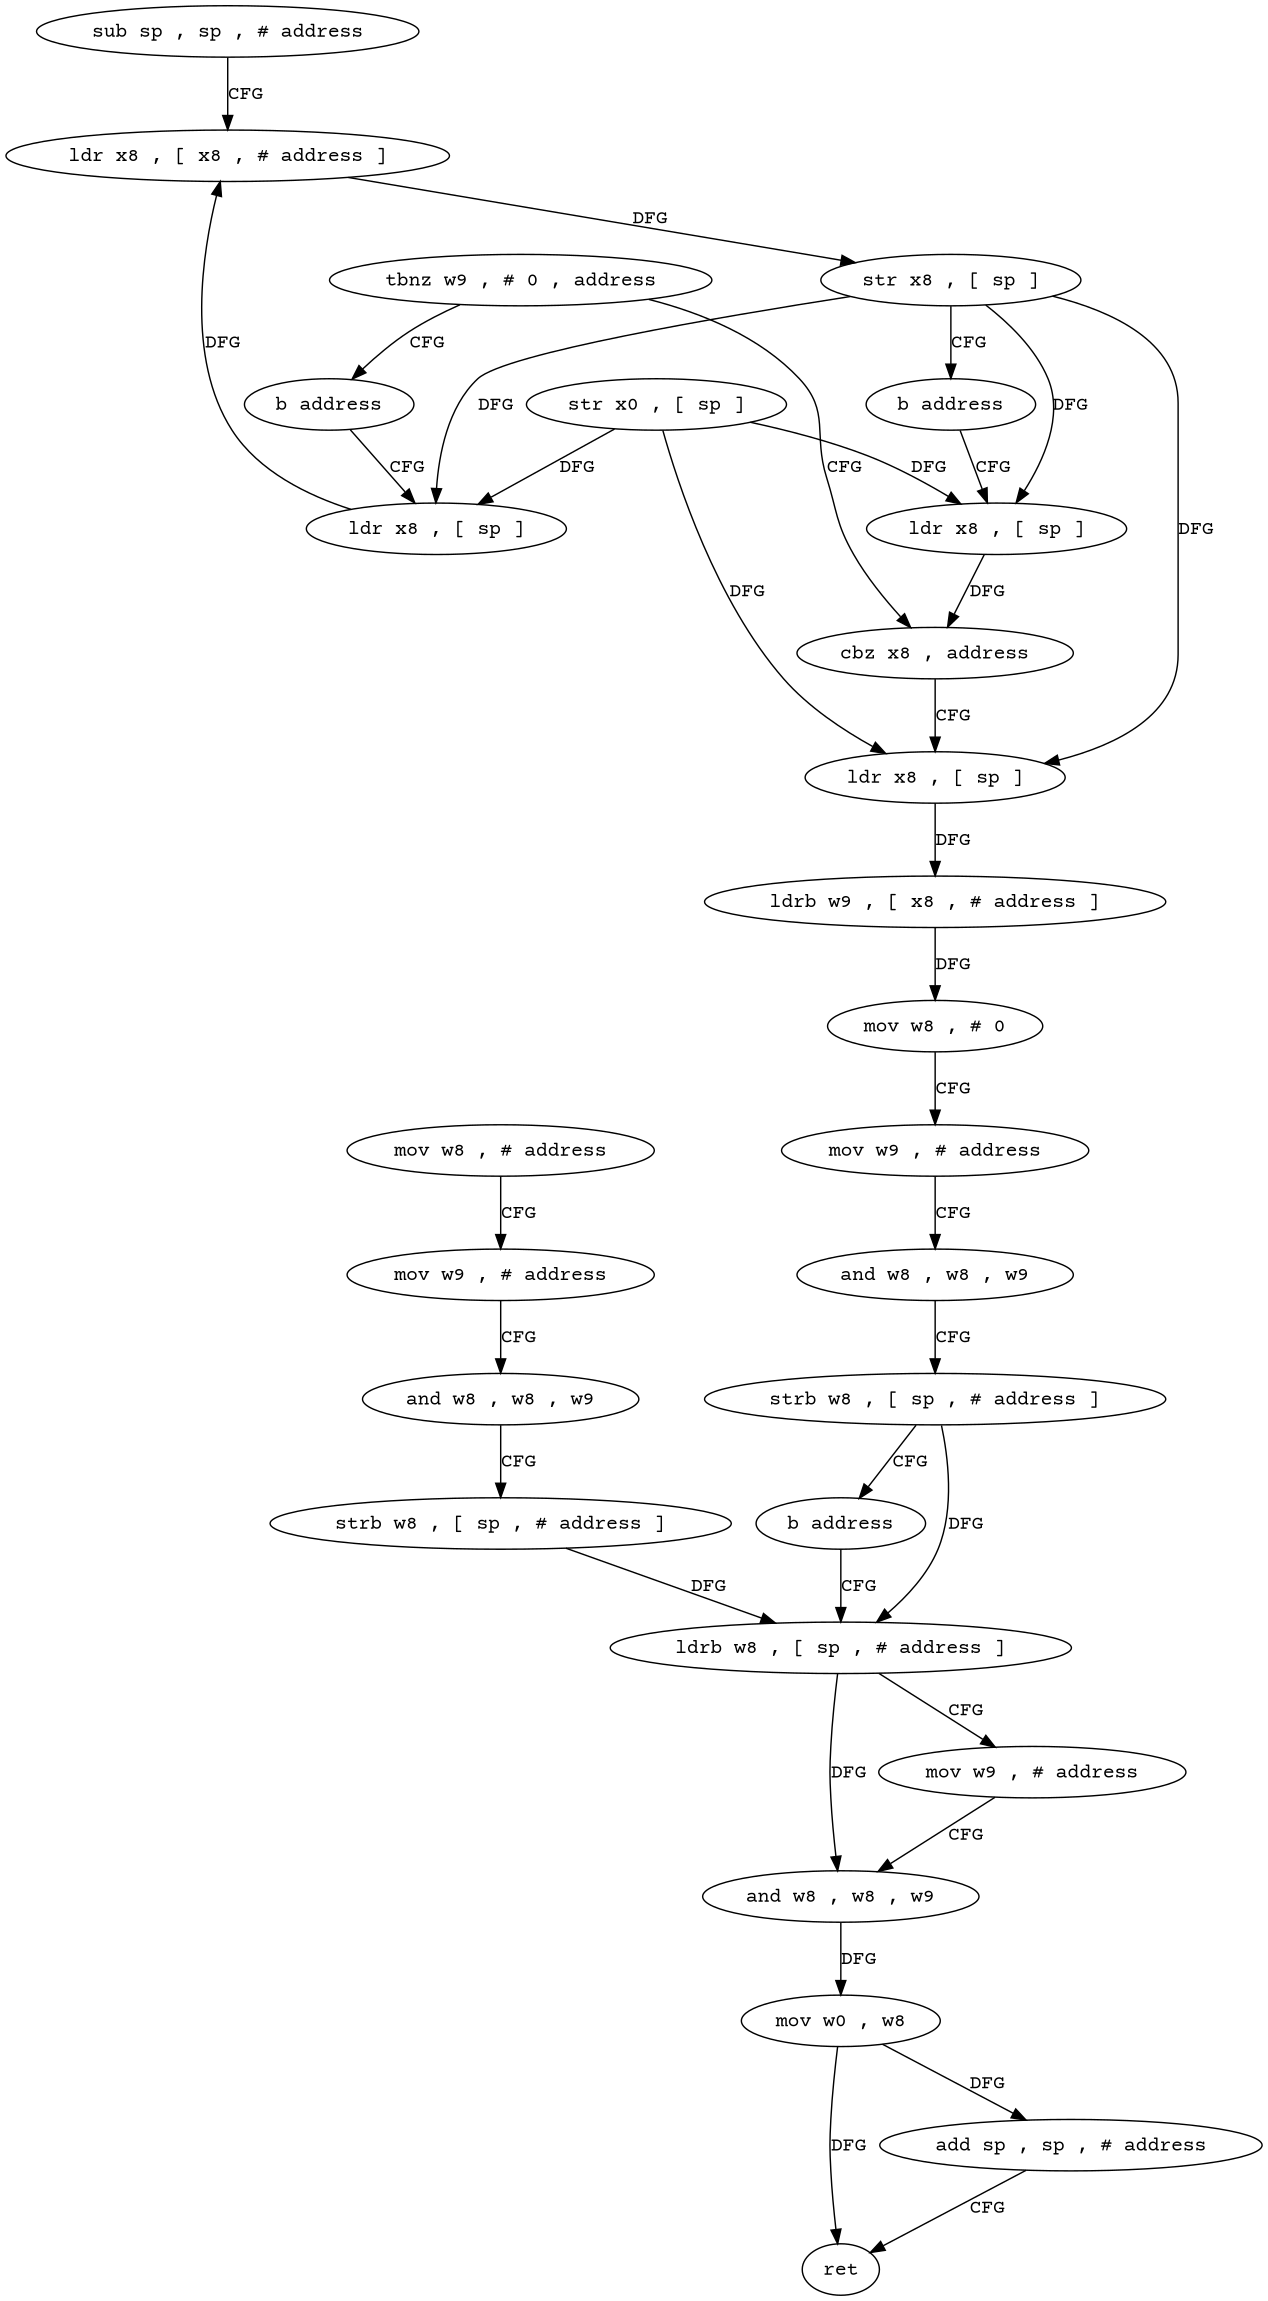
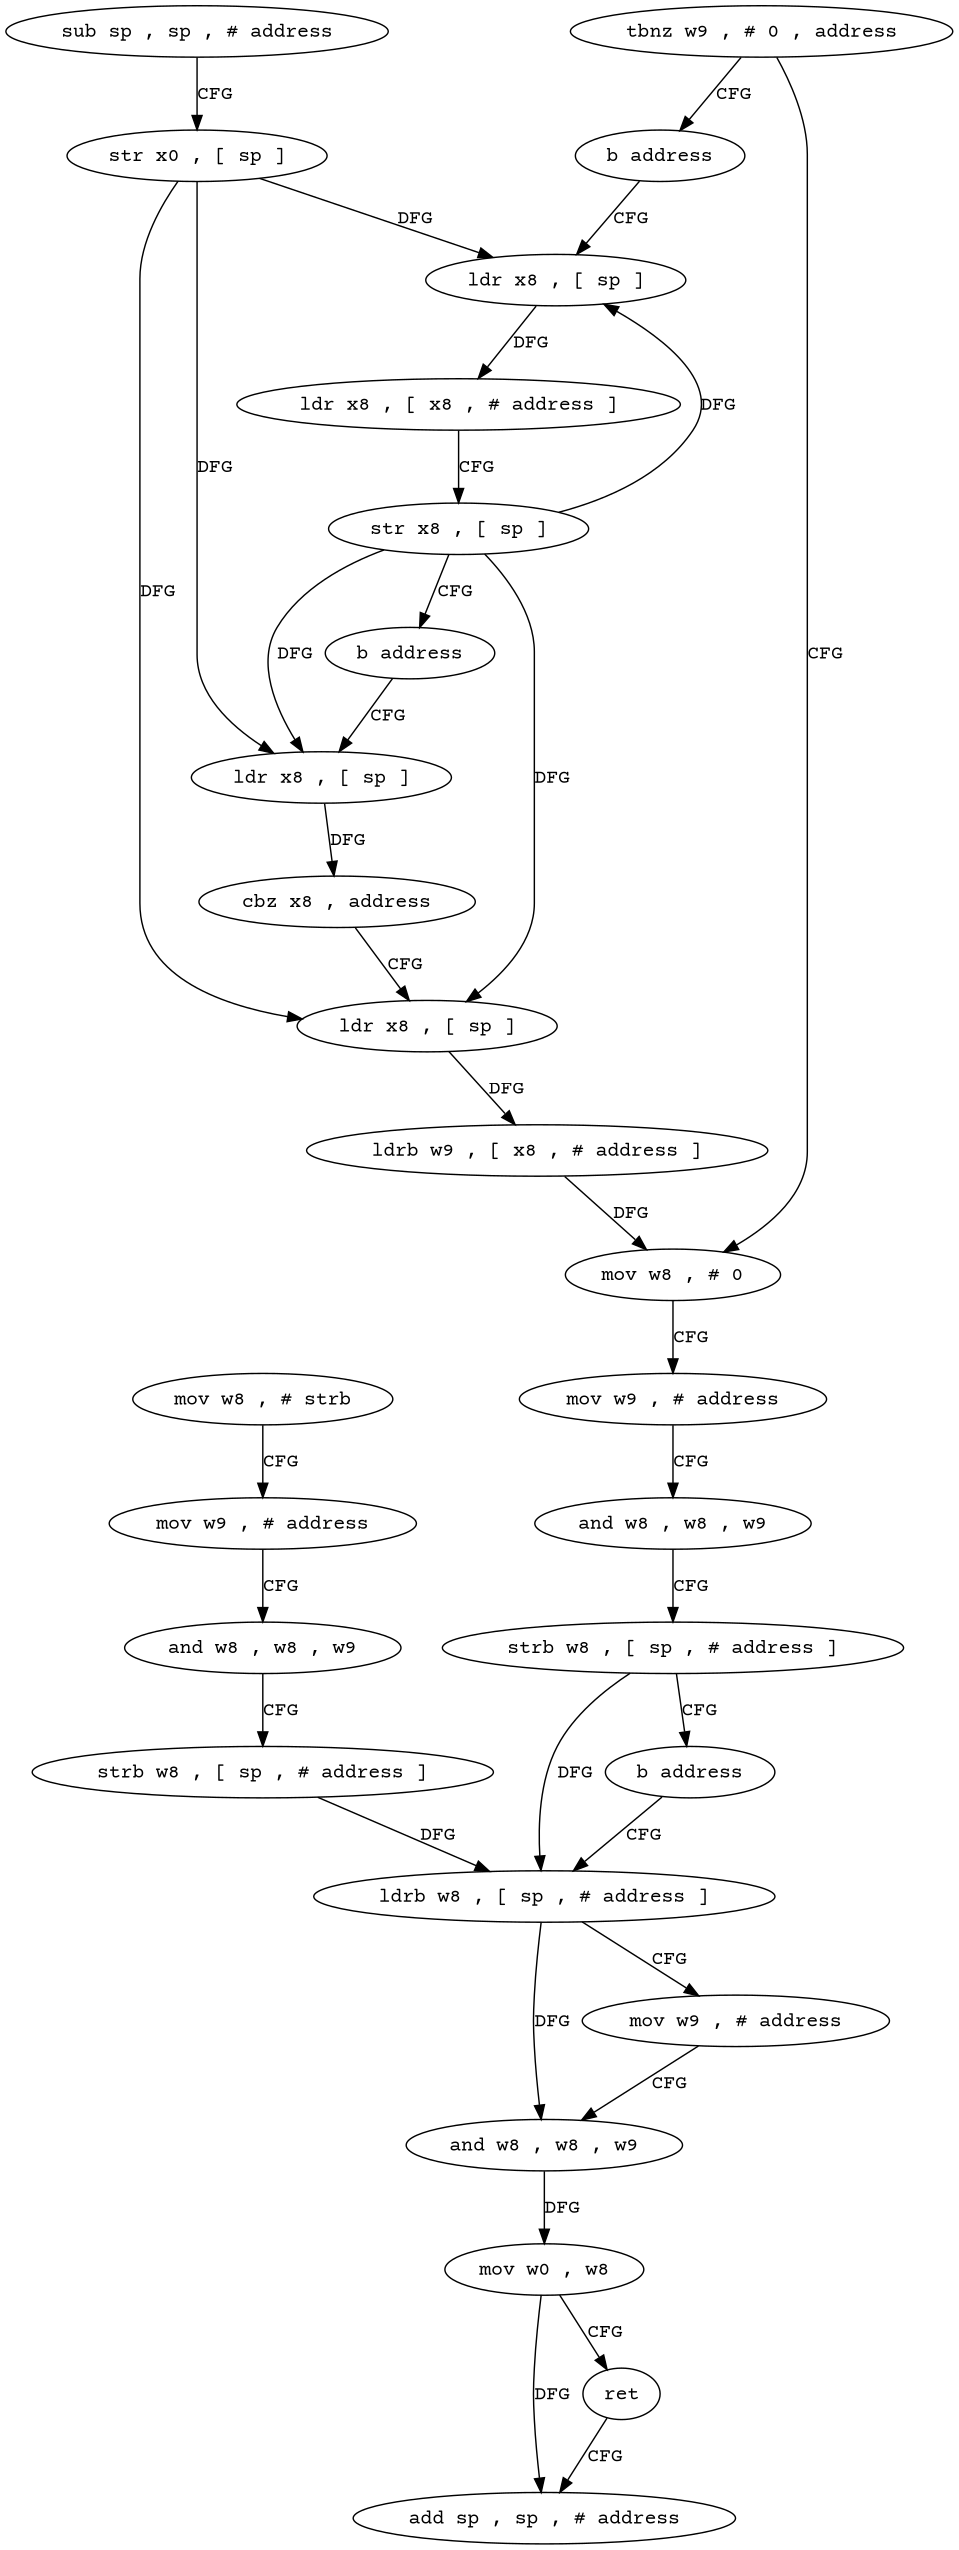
(228, 86) -> (197, 86)
(650, 218) -> (476, 467)
(819, 420) -> (807, 663)
(501, 1150) -> (263, 1399)
(849, 2145) -> (605, 2332)
(955, 2208) -> (587, 2449)
